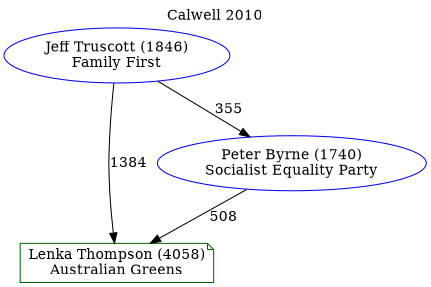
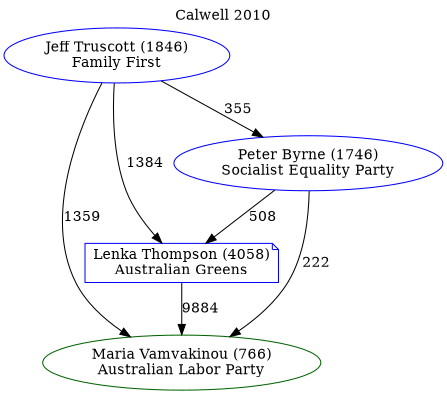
(292, 163) -> (308, 163)
(117, 263) -> (182, 263)
none -> (182, 363)
